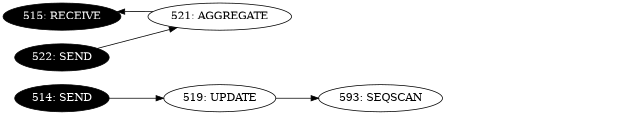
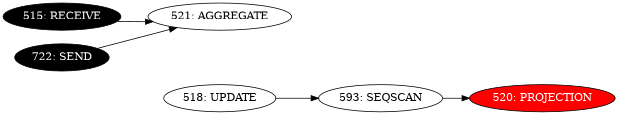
(139, 12) -> (131, 22)
(62, 57) -> (62, 57)
(62, 98) -> none
(220, 98) -> (220, 98)
none -> (542, 98)
